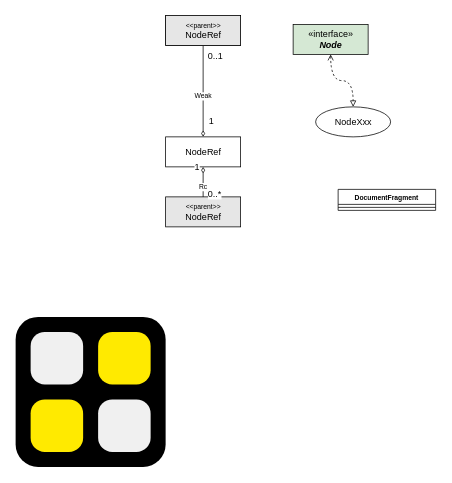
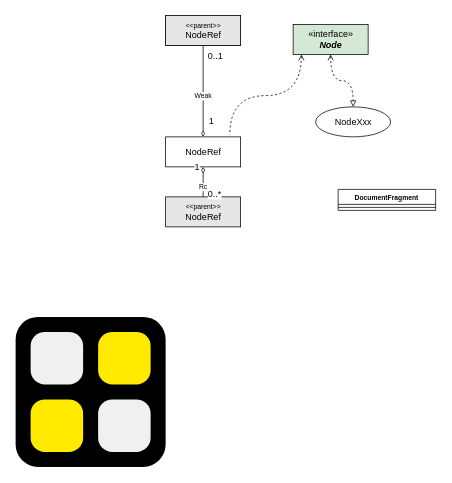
none -> (266, 96)
